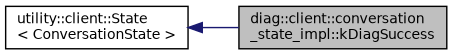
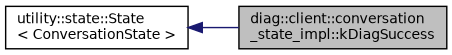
(97, 28) -> (97, 28)
